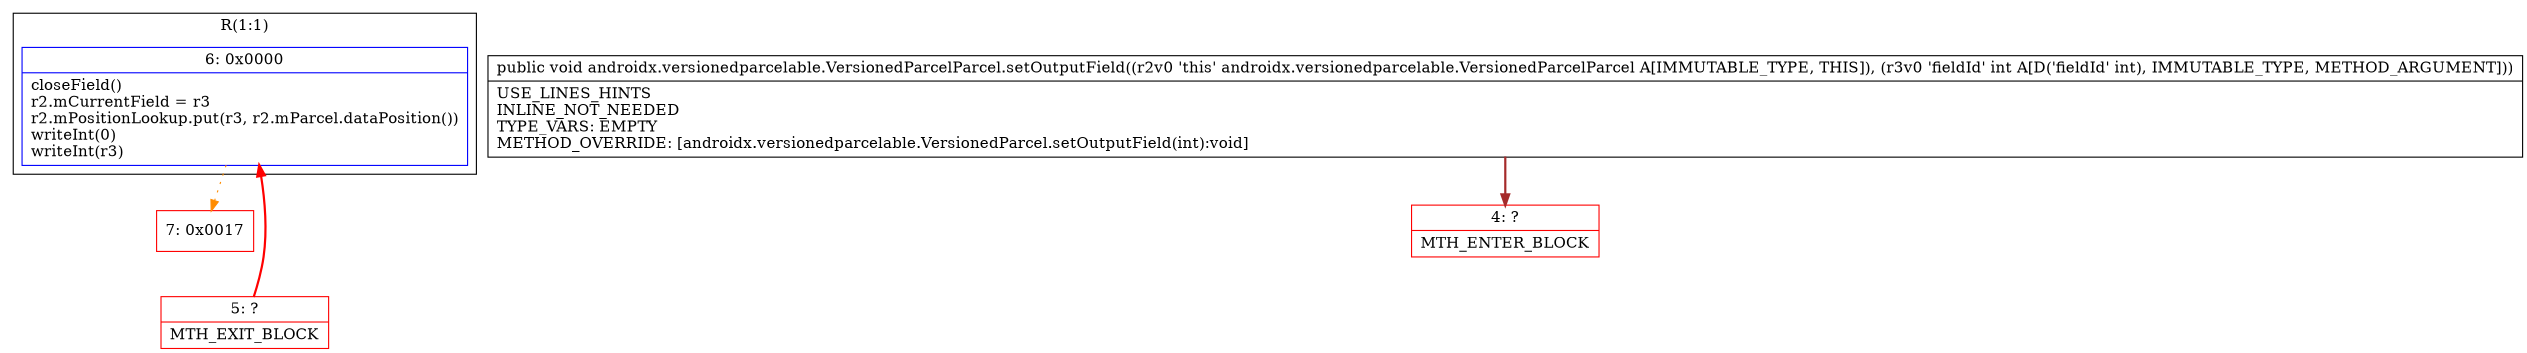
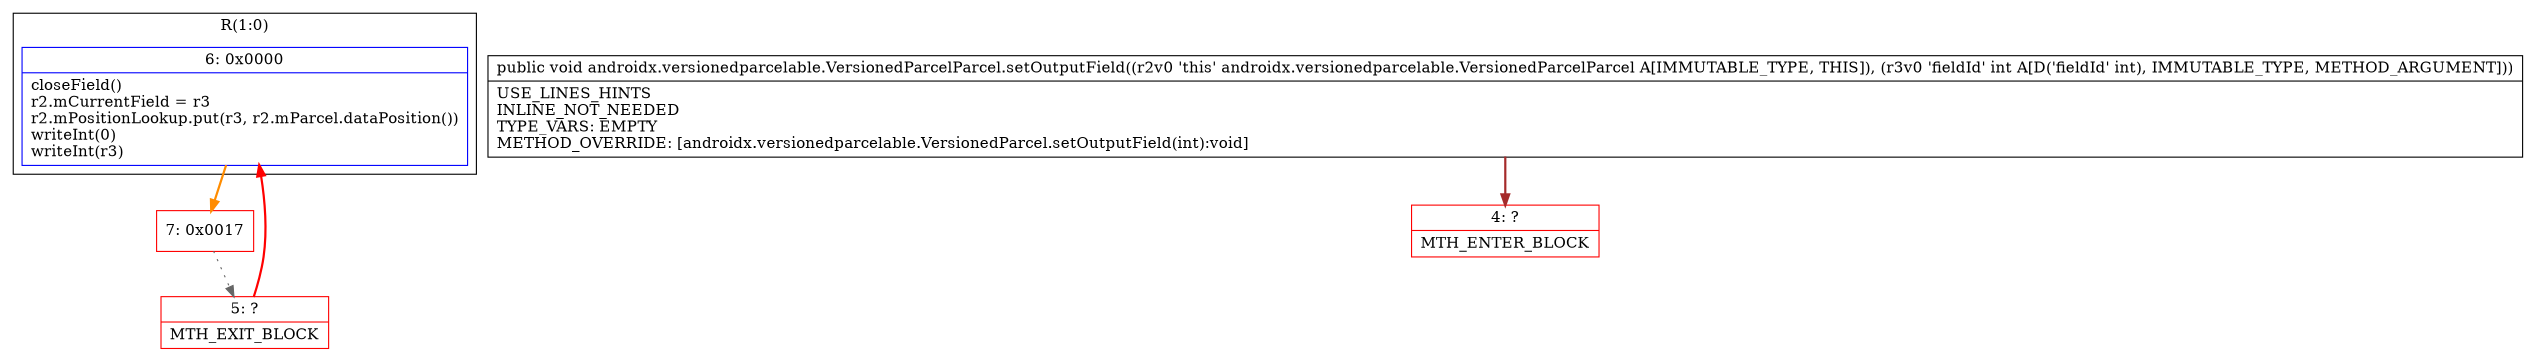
(245, 26) -> (245, 26)
(220, 183) -> (220, 183)
none -> (221, 269)
